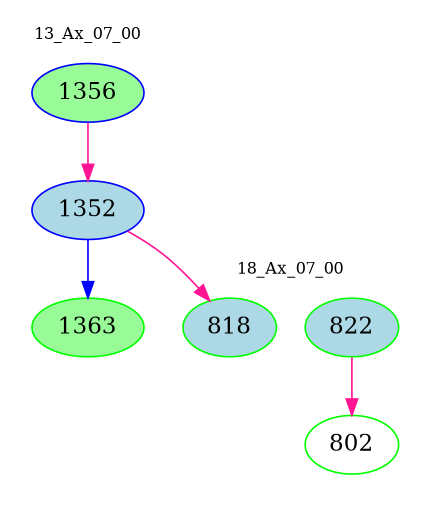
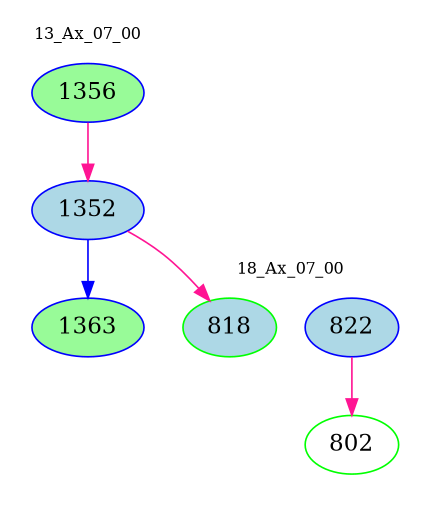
(88, 327) -> (88, 327)
(352, 327) -> (352, 327)
